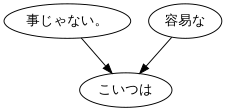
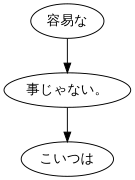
(159, 52) -> (67, 51)
